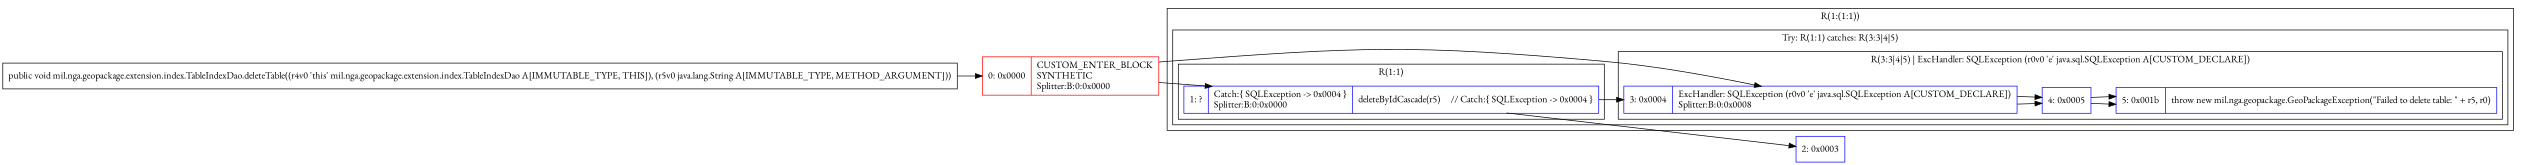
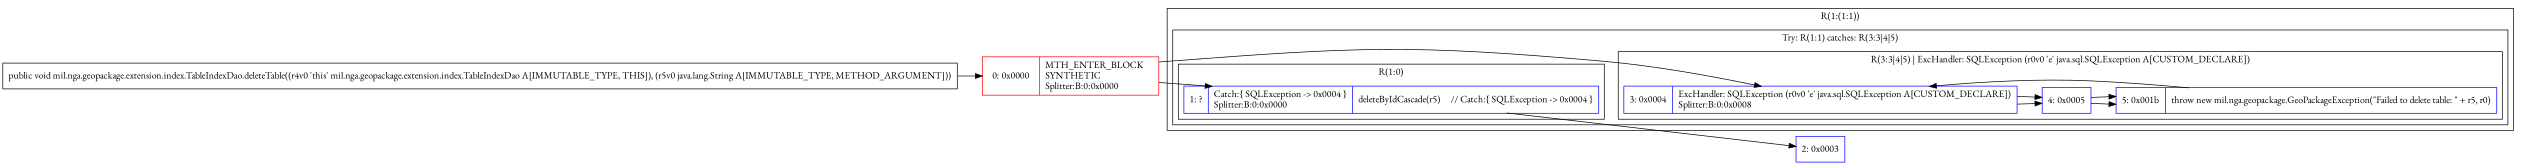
(1095, 65) -> (1095, 65)
(1391, 72) -> (1391, 72)
(1609, 100) -> (2063, 80)
